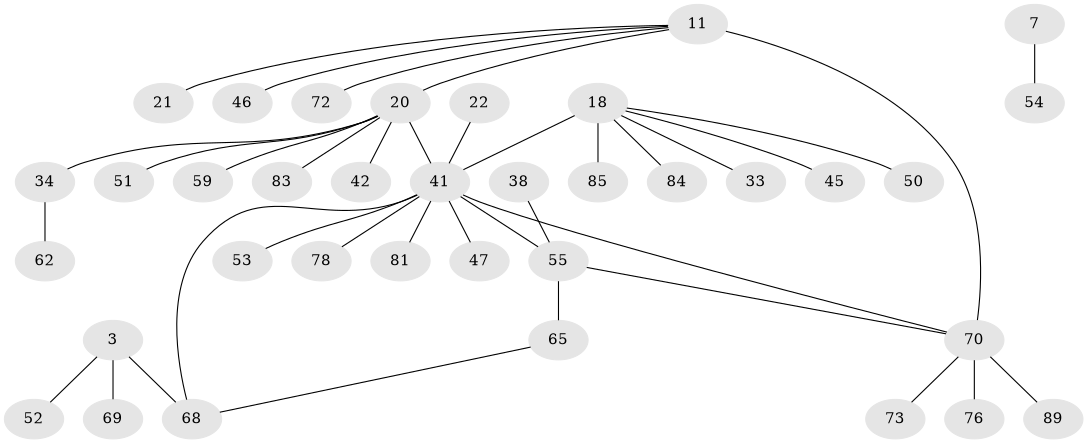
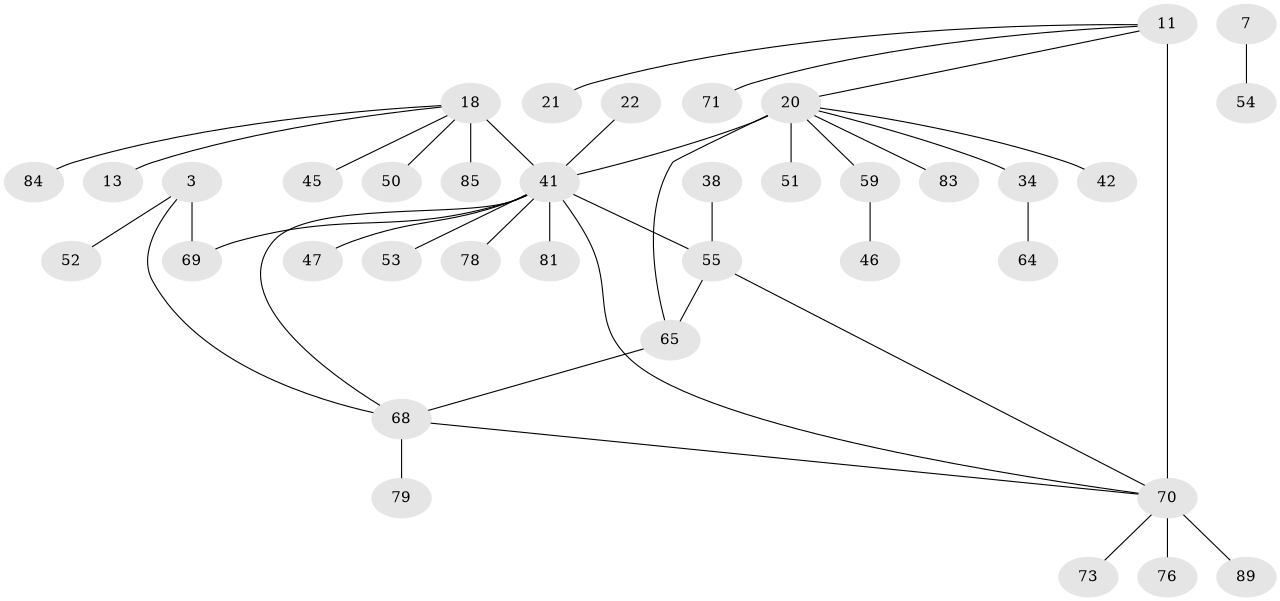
(464, 45) -> (870, 222)
(321, 103) -> (712, 103)
(756, 182) -> (113, 182)
none -> (661, 188)
none -> (371, 223)
(45, 261) -> (1028, 261)
none -> (785, 459)
none -> (402, 498)
